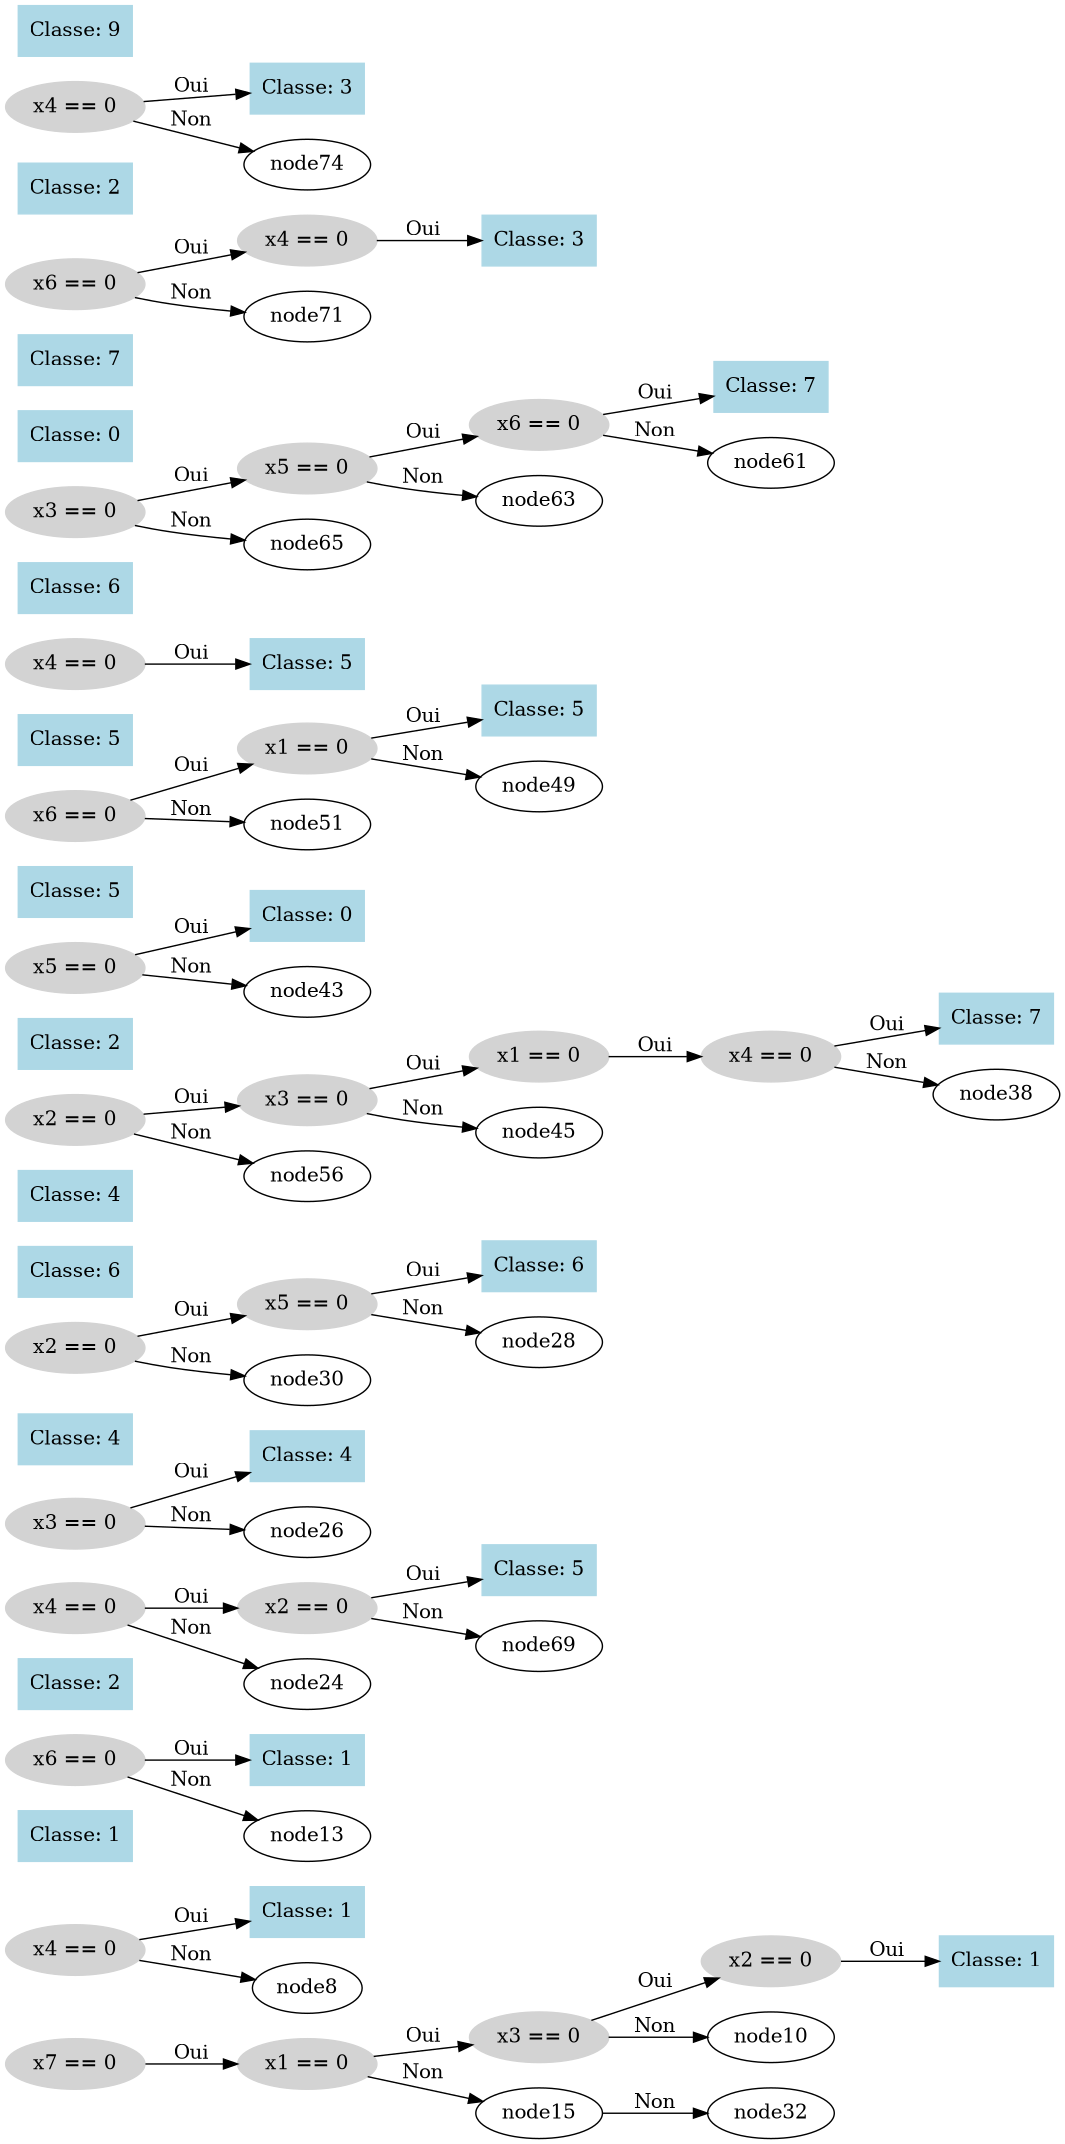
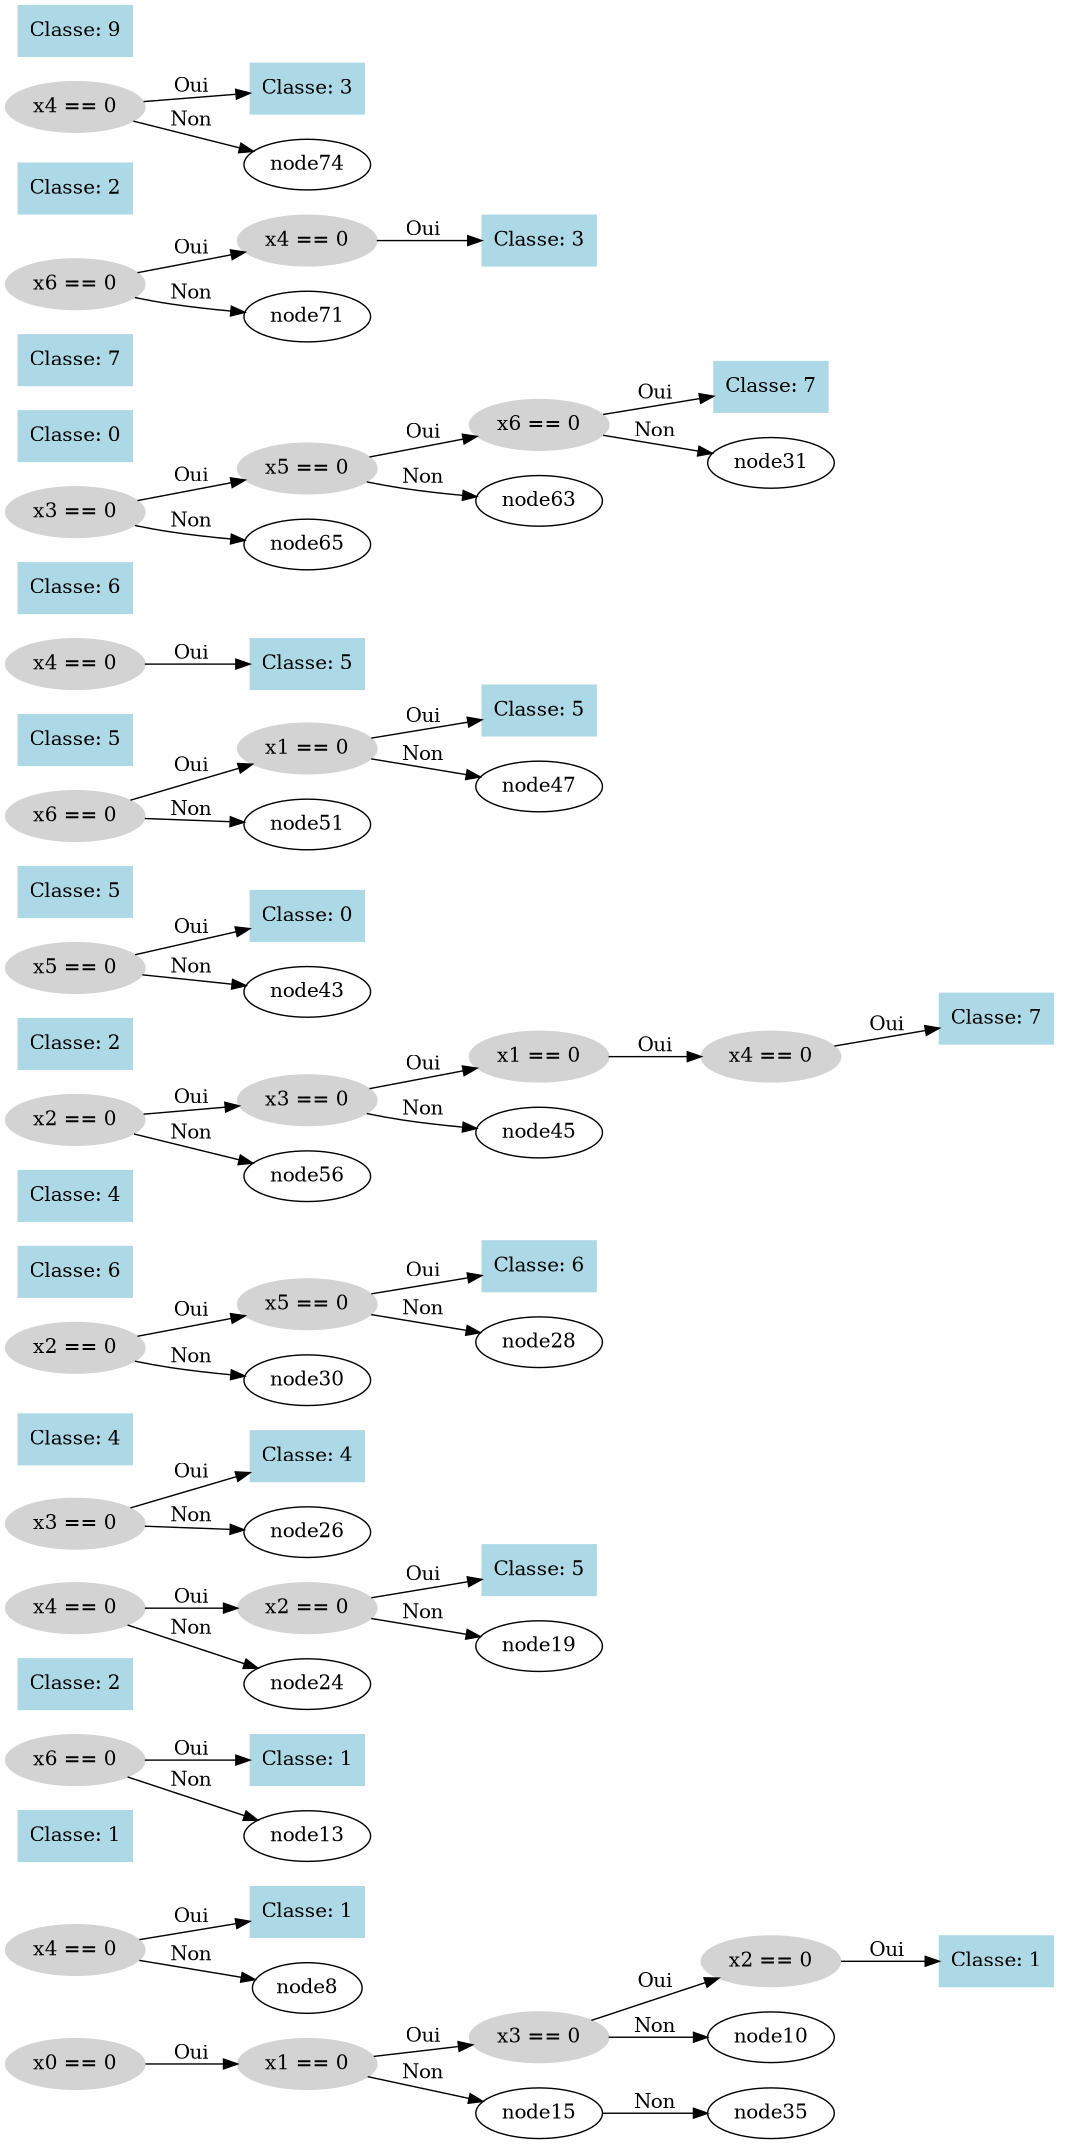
(771, 463) -> (771, 463)
(539, 786) -> (539, 786)
(996, 1095) -> none
(539, 1646) -> (539, 1646)
(75, 2064) -> (75, 2064)
(771, 2113) -> (771, 2113)
